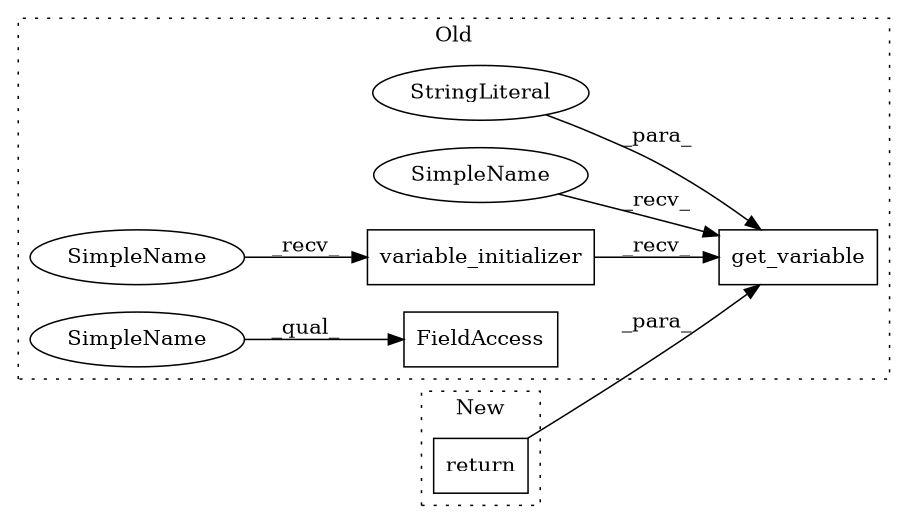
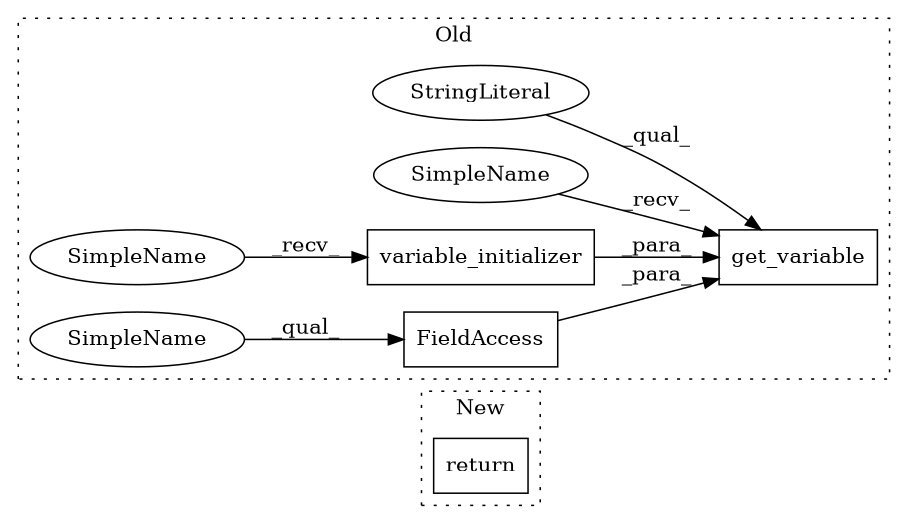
(657, 136) -> (657, 136)
(657, 246) -> (657, 246)
(639, 368) -> (631, 302)
